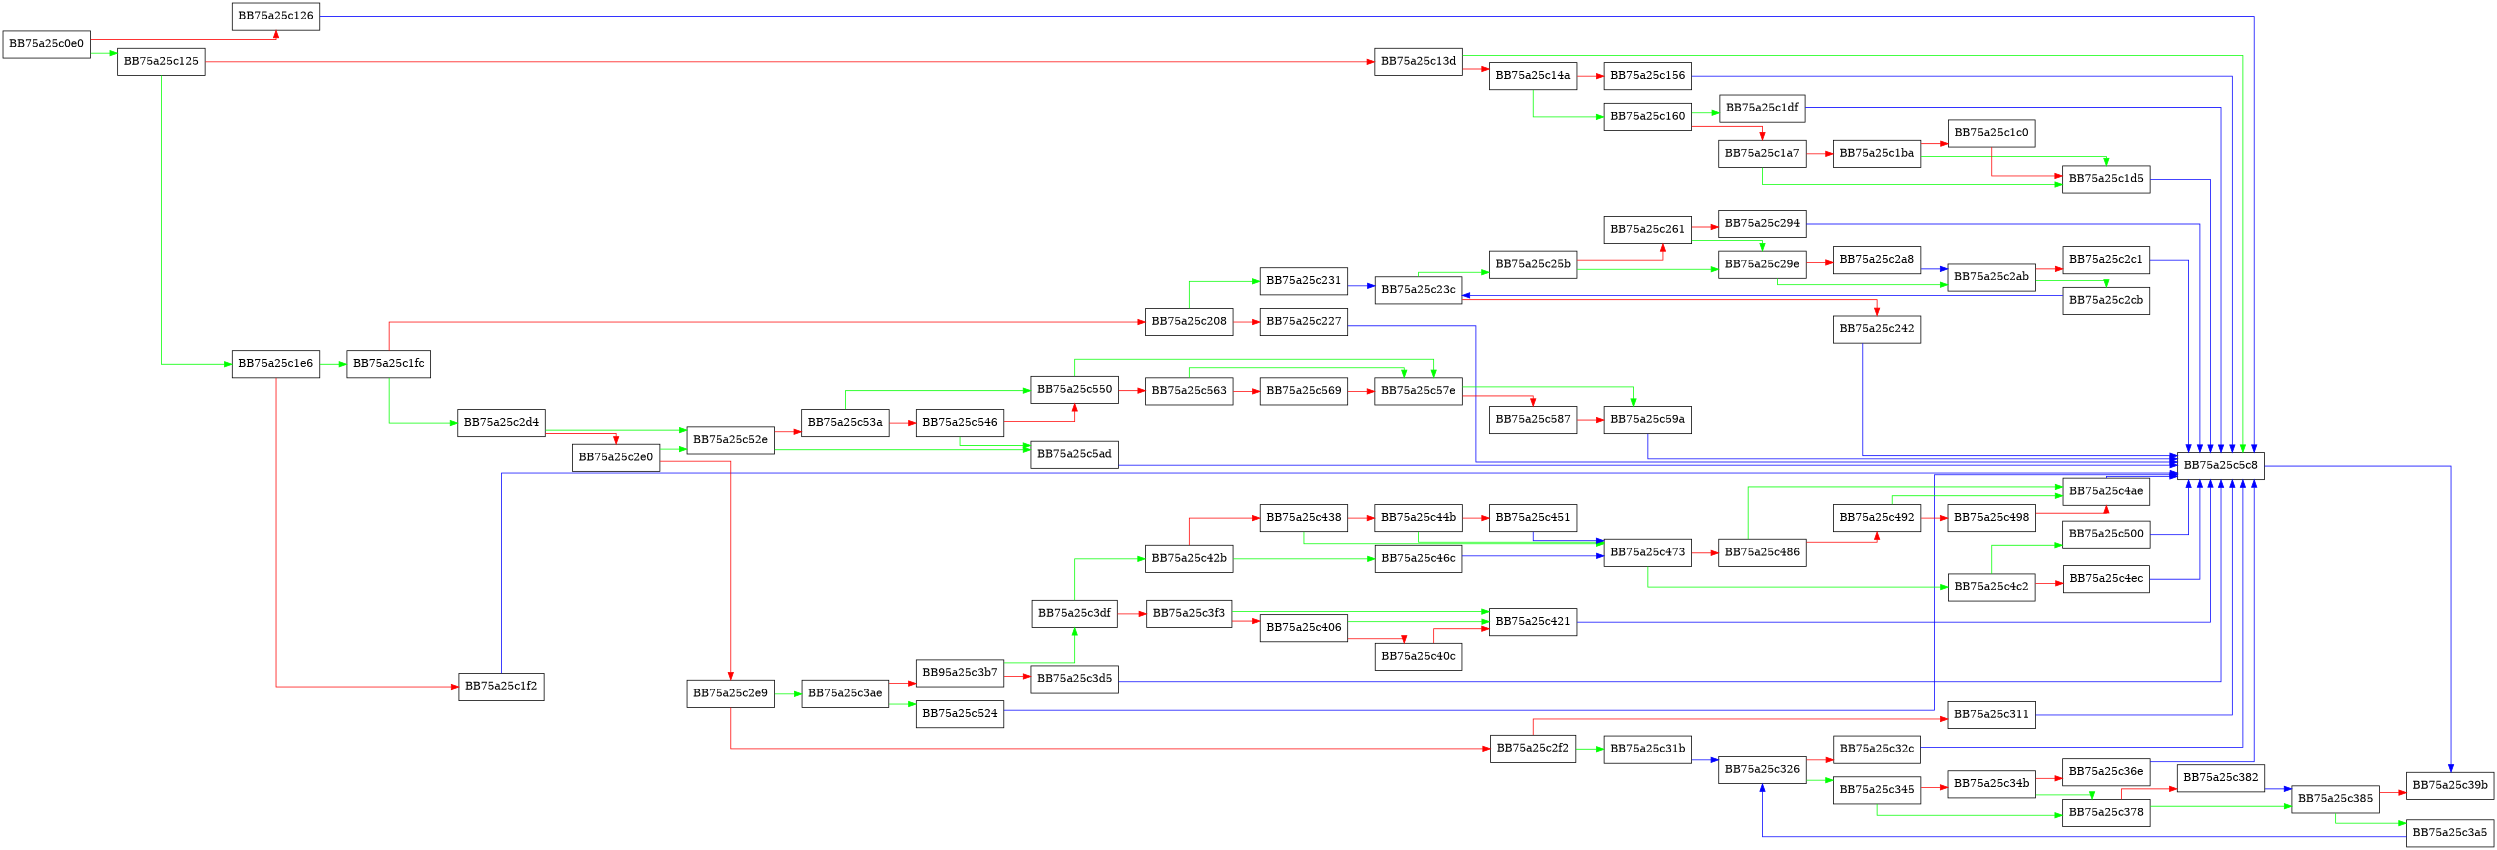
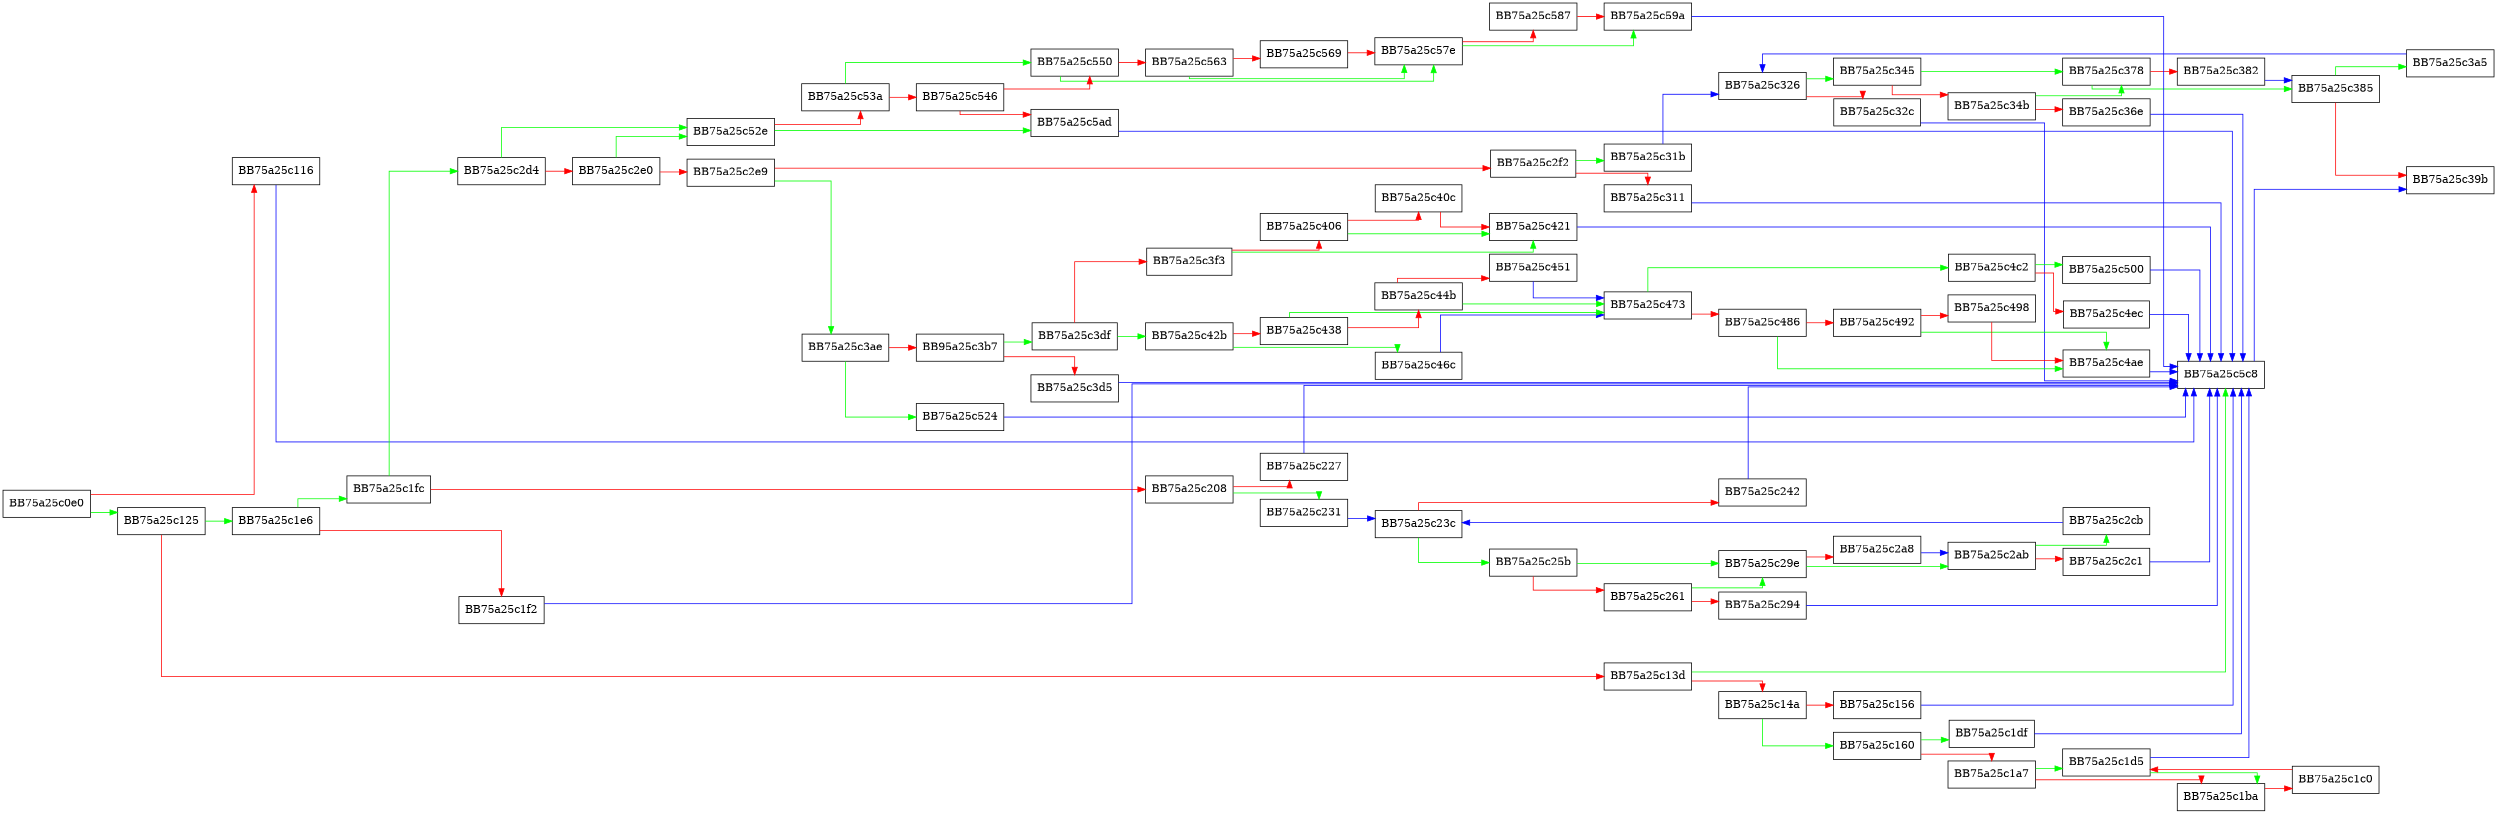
(276, 17) -> (276, 171)
(2015, 156) -> (2205, 773)
(987, 445) -> (990, 115)
